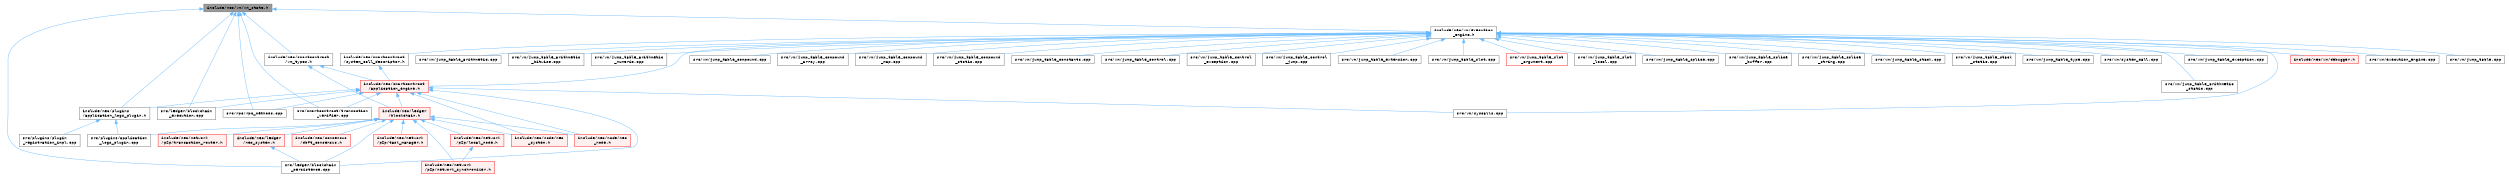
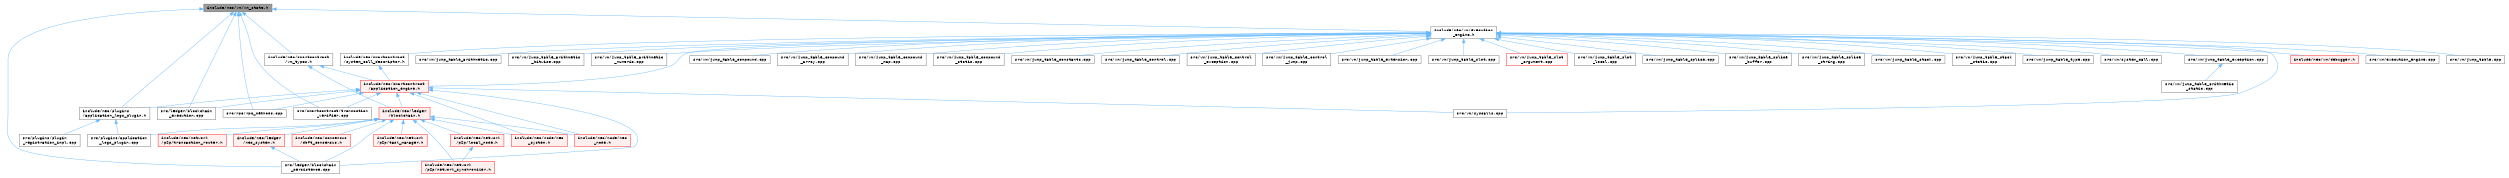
(1853, 39) -> (2212, 73)
